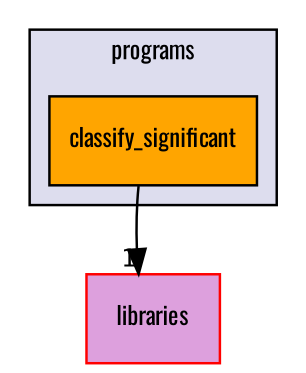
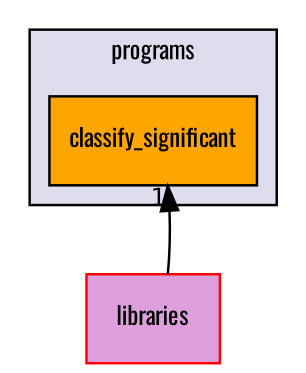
(137, 221) -> (170, 242)
